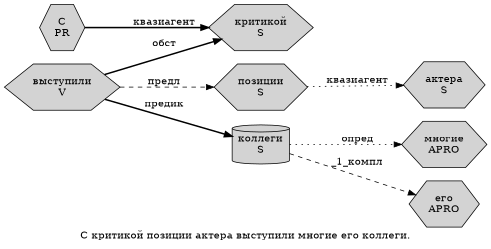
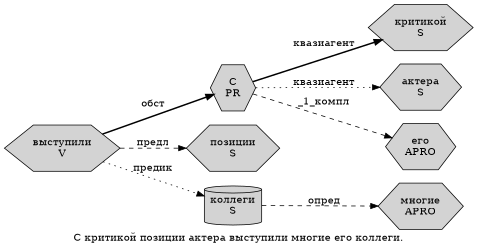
(159, 58) -> (154, 116)
(352, 86) -> (314, 88)
(165, 117) -> (150, 178)
(342, 144) -> (316, 206)
(349, 173) -> (319, 115)
